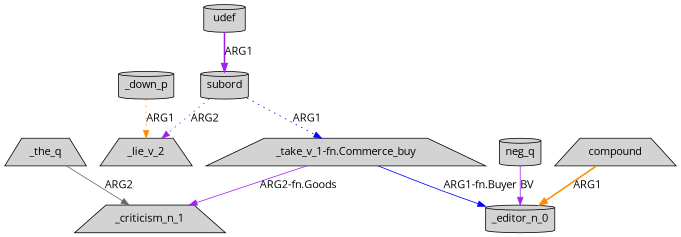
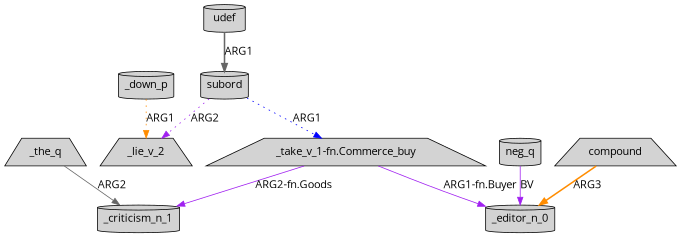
(225, 48) -> (225, 48)
(428, 185) -> (428, 185)
(587, 185) -> (587, 185)
(150, 219) -> (138, 219)
